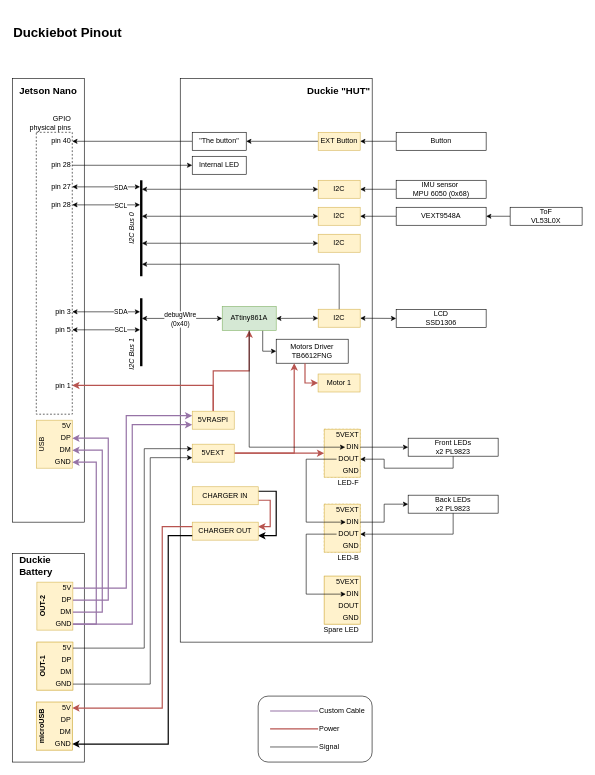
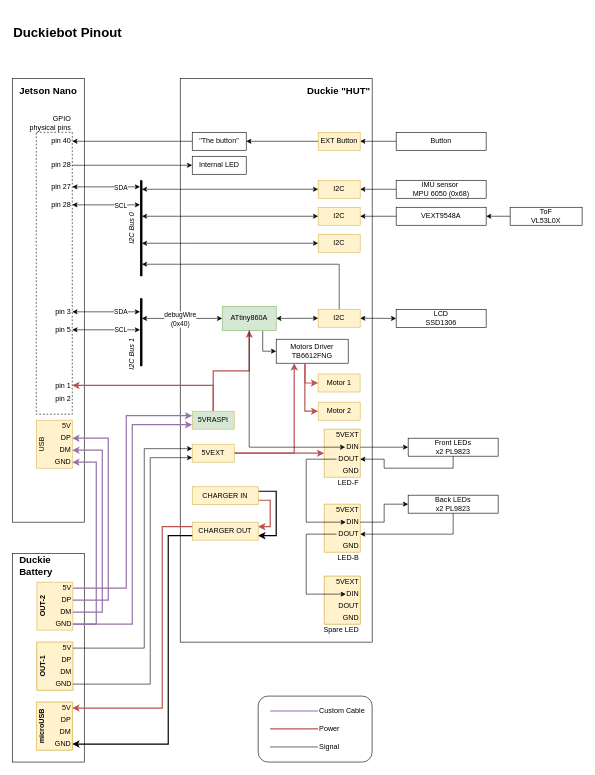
(249, 318) -> (249, 318)
none -> (60, 399)
none -> (305, 402)
none -> (339, 411)
(213, 420) -> (213, 420)
